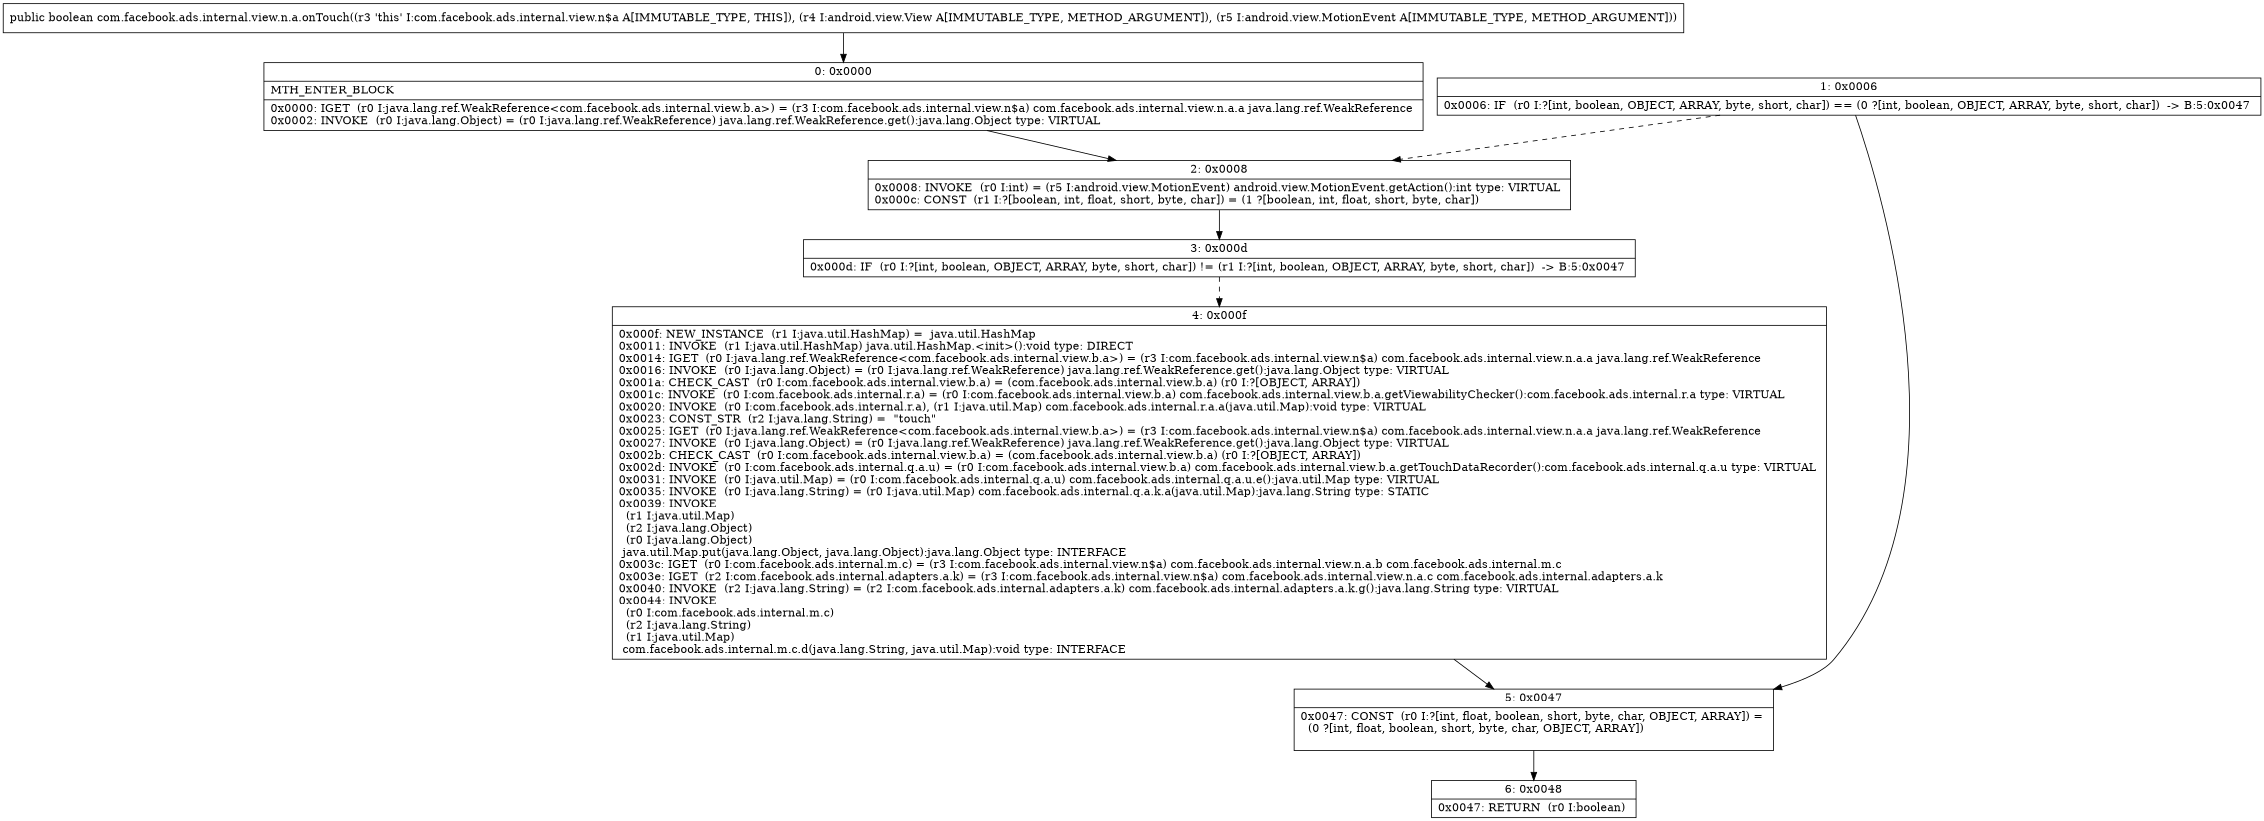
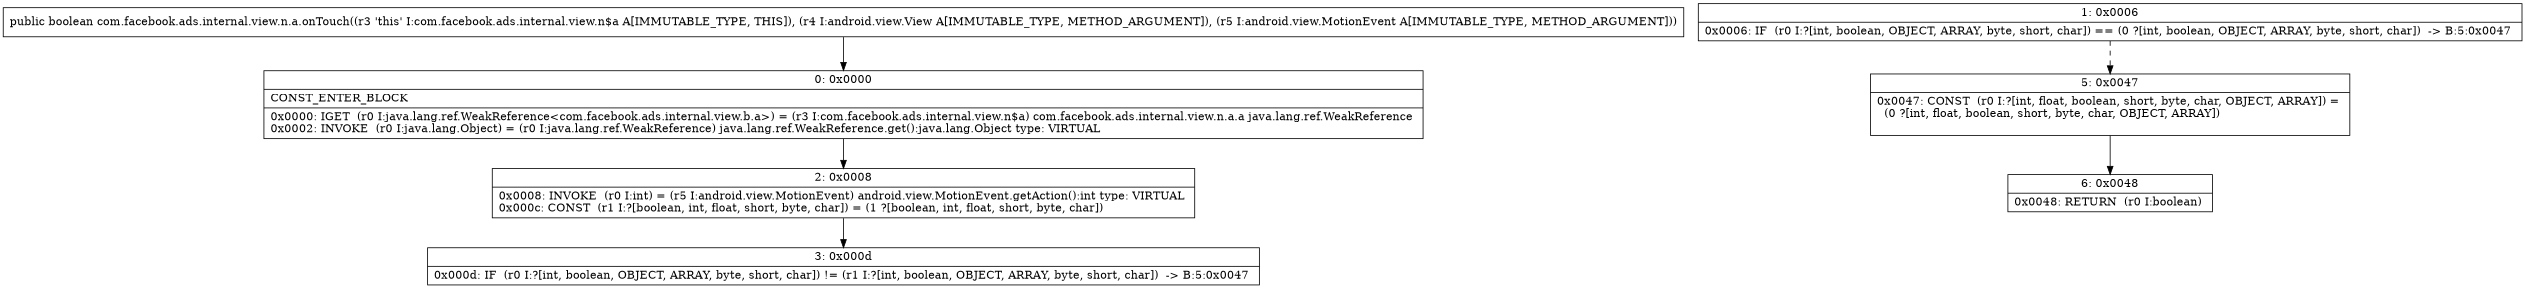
(333, 90) -> (340, 98)
(1560, 137) -> none
(1909, 422) -> (2110, 53)
(1219, 483) -> none
(1534, 808) -> (2110, 202)
